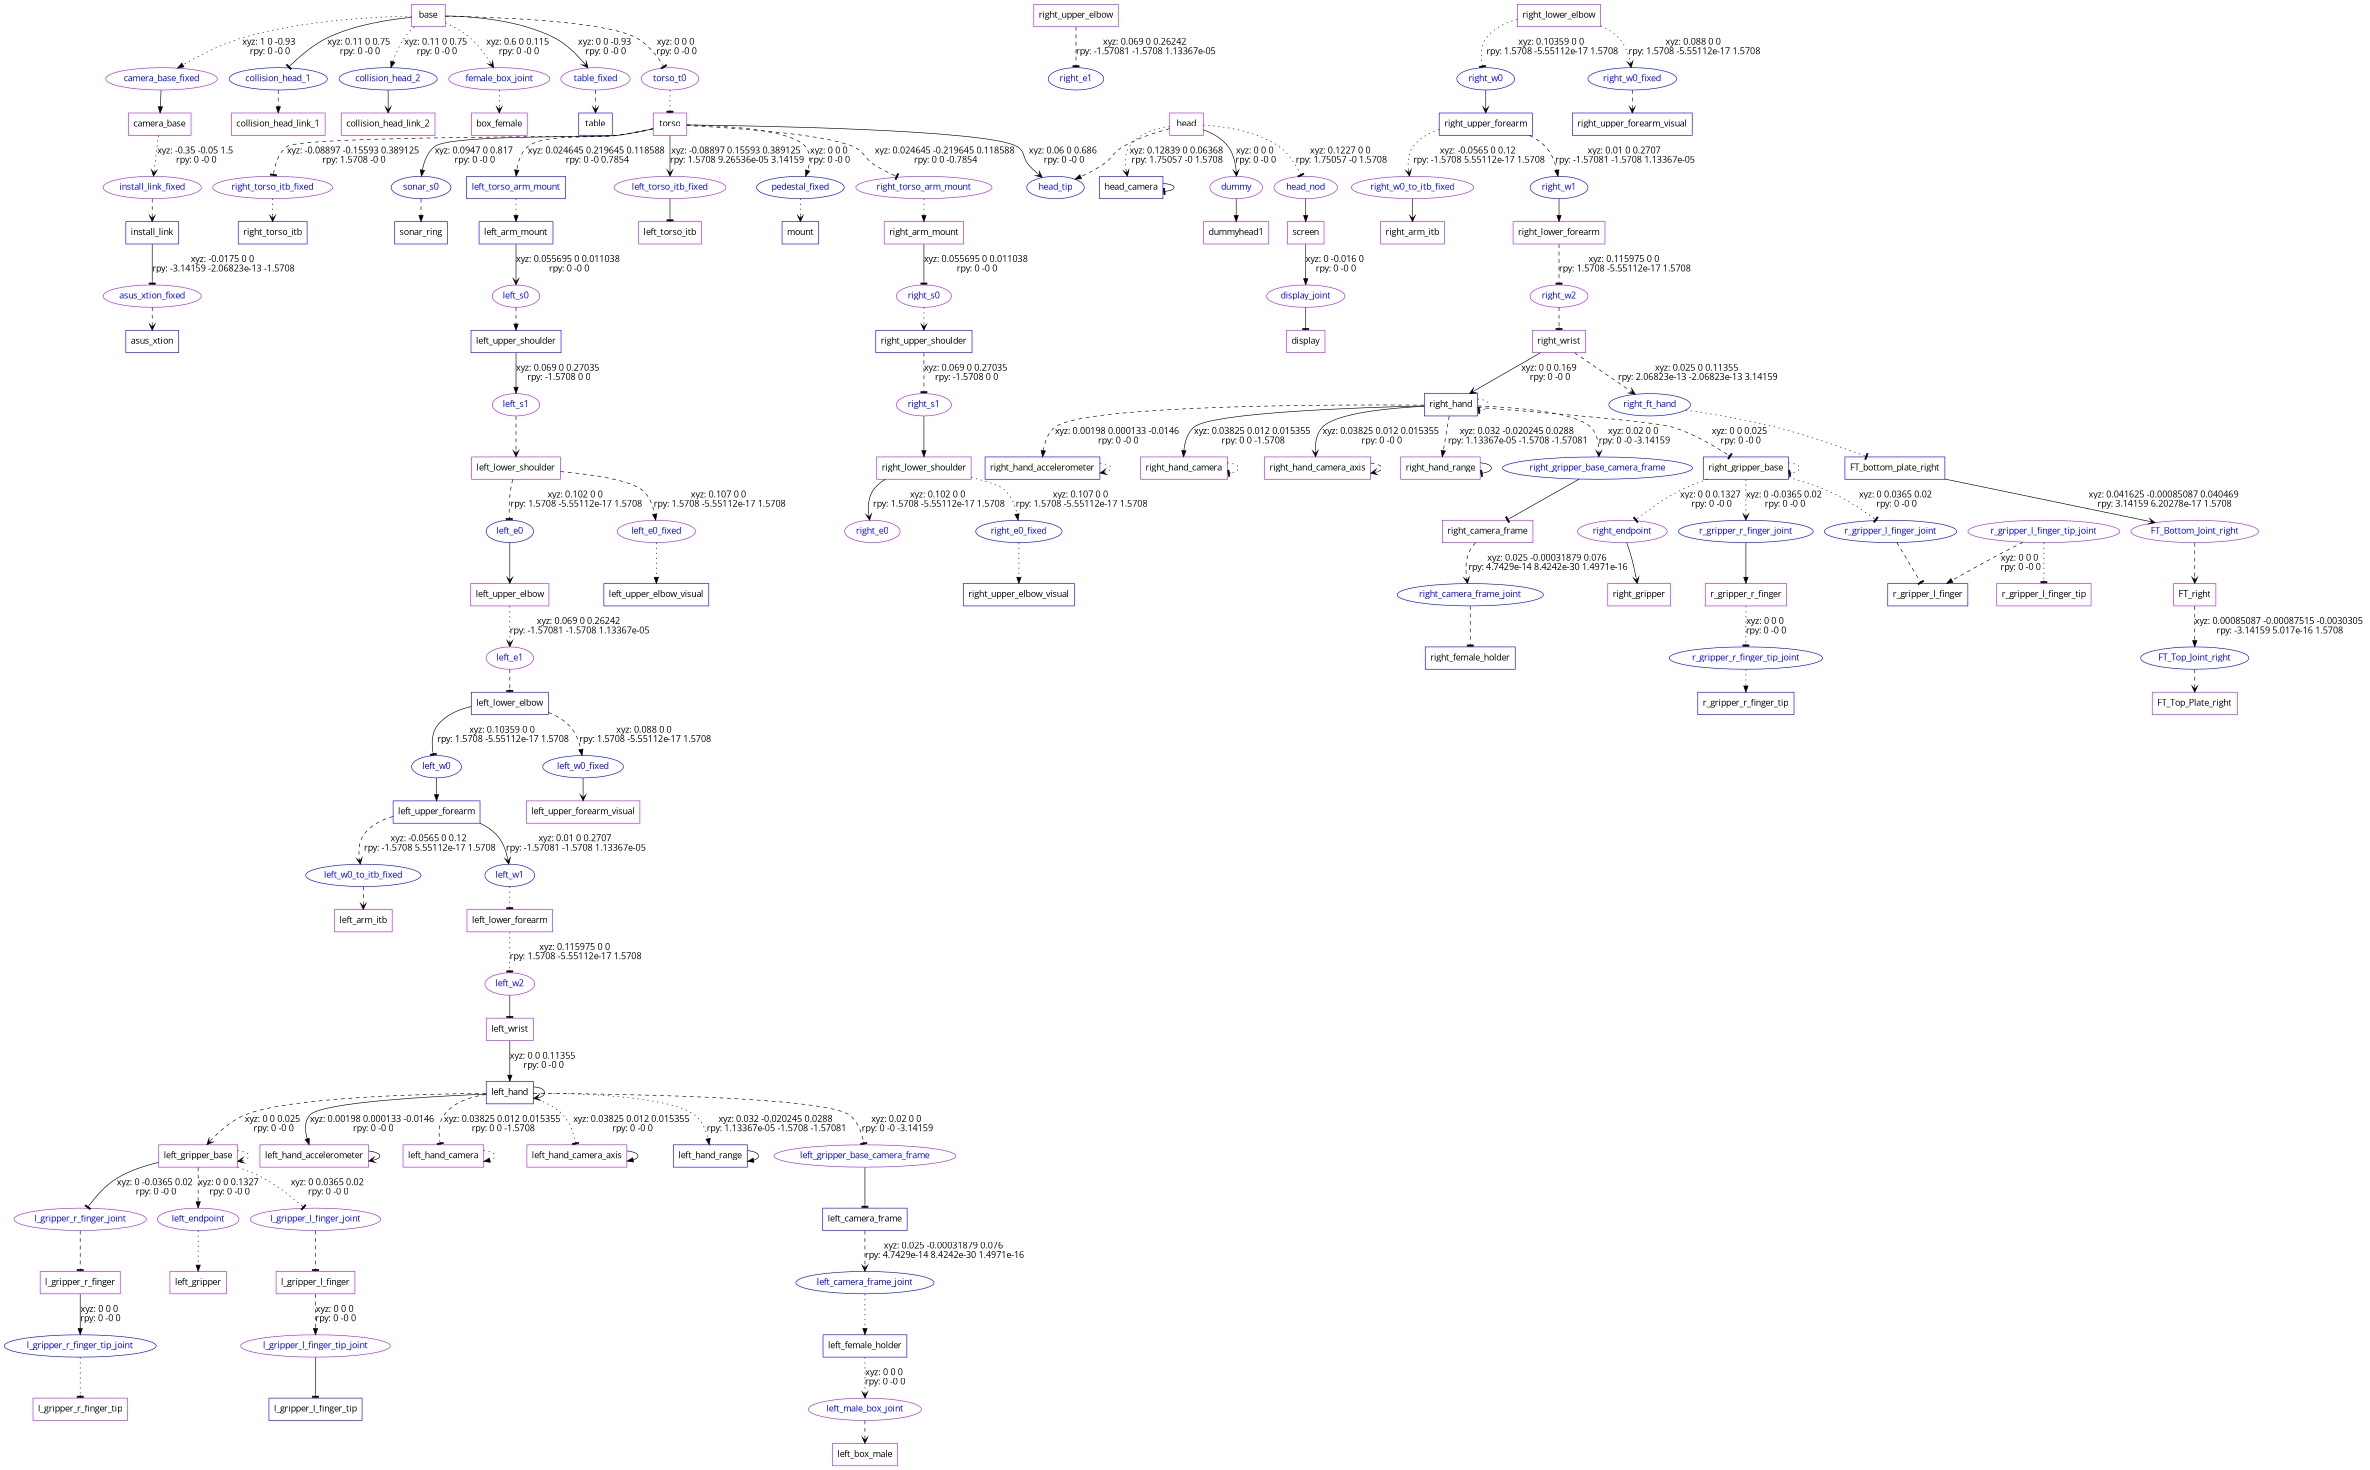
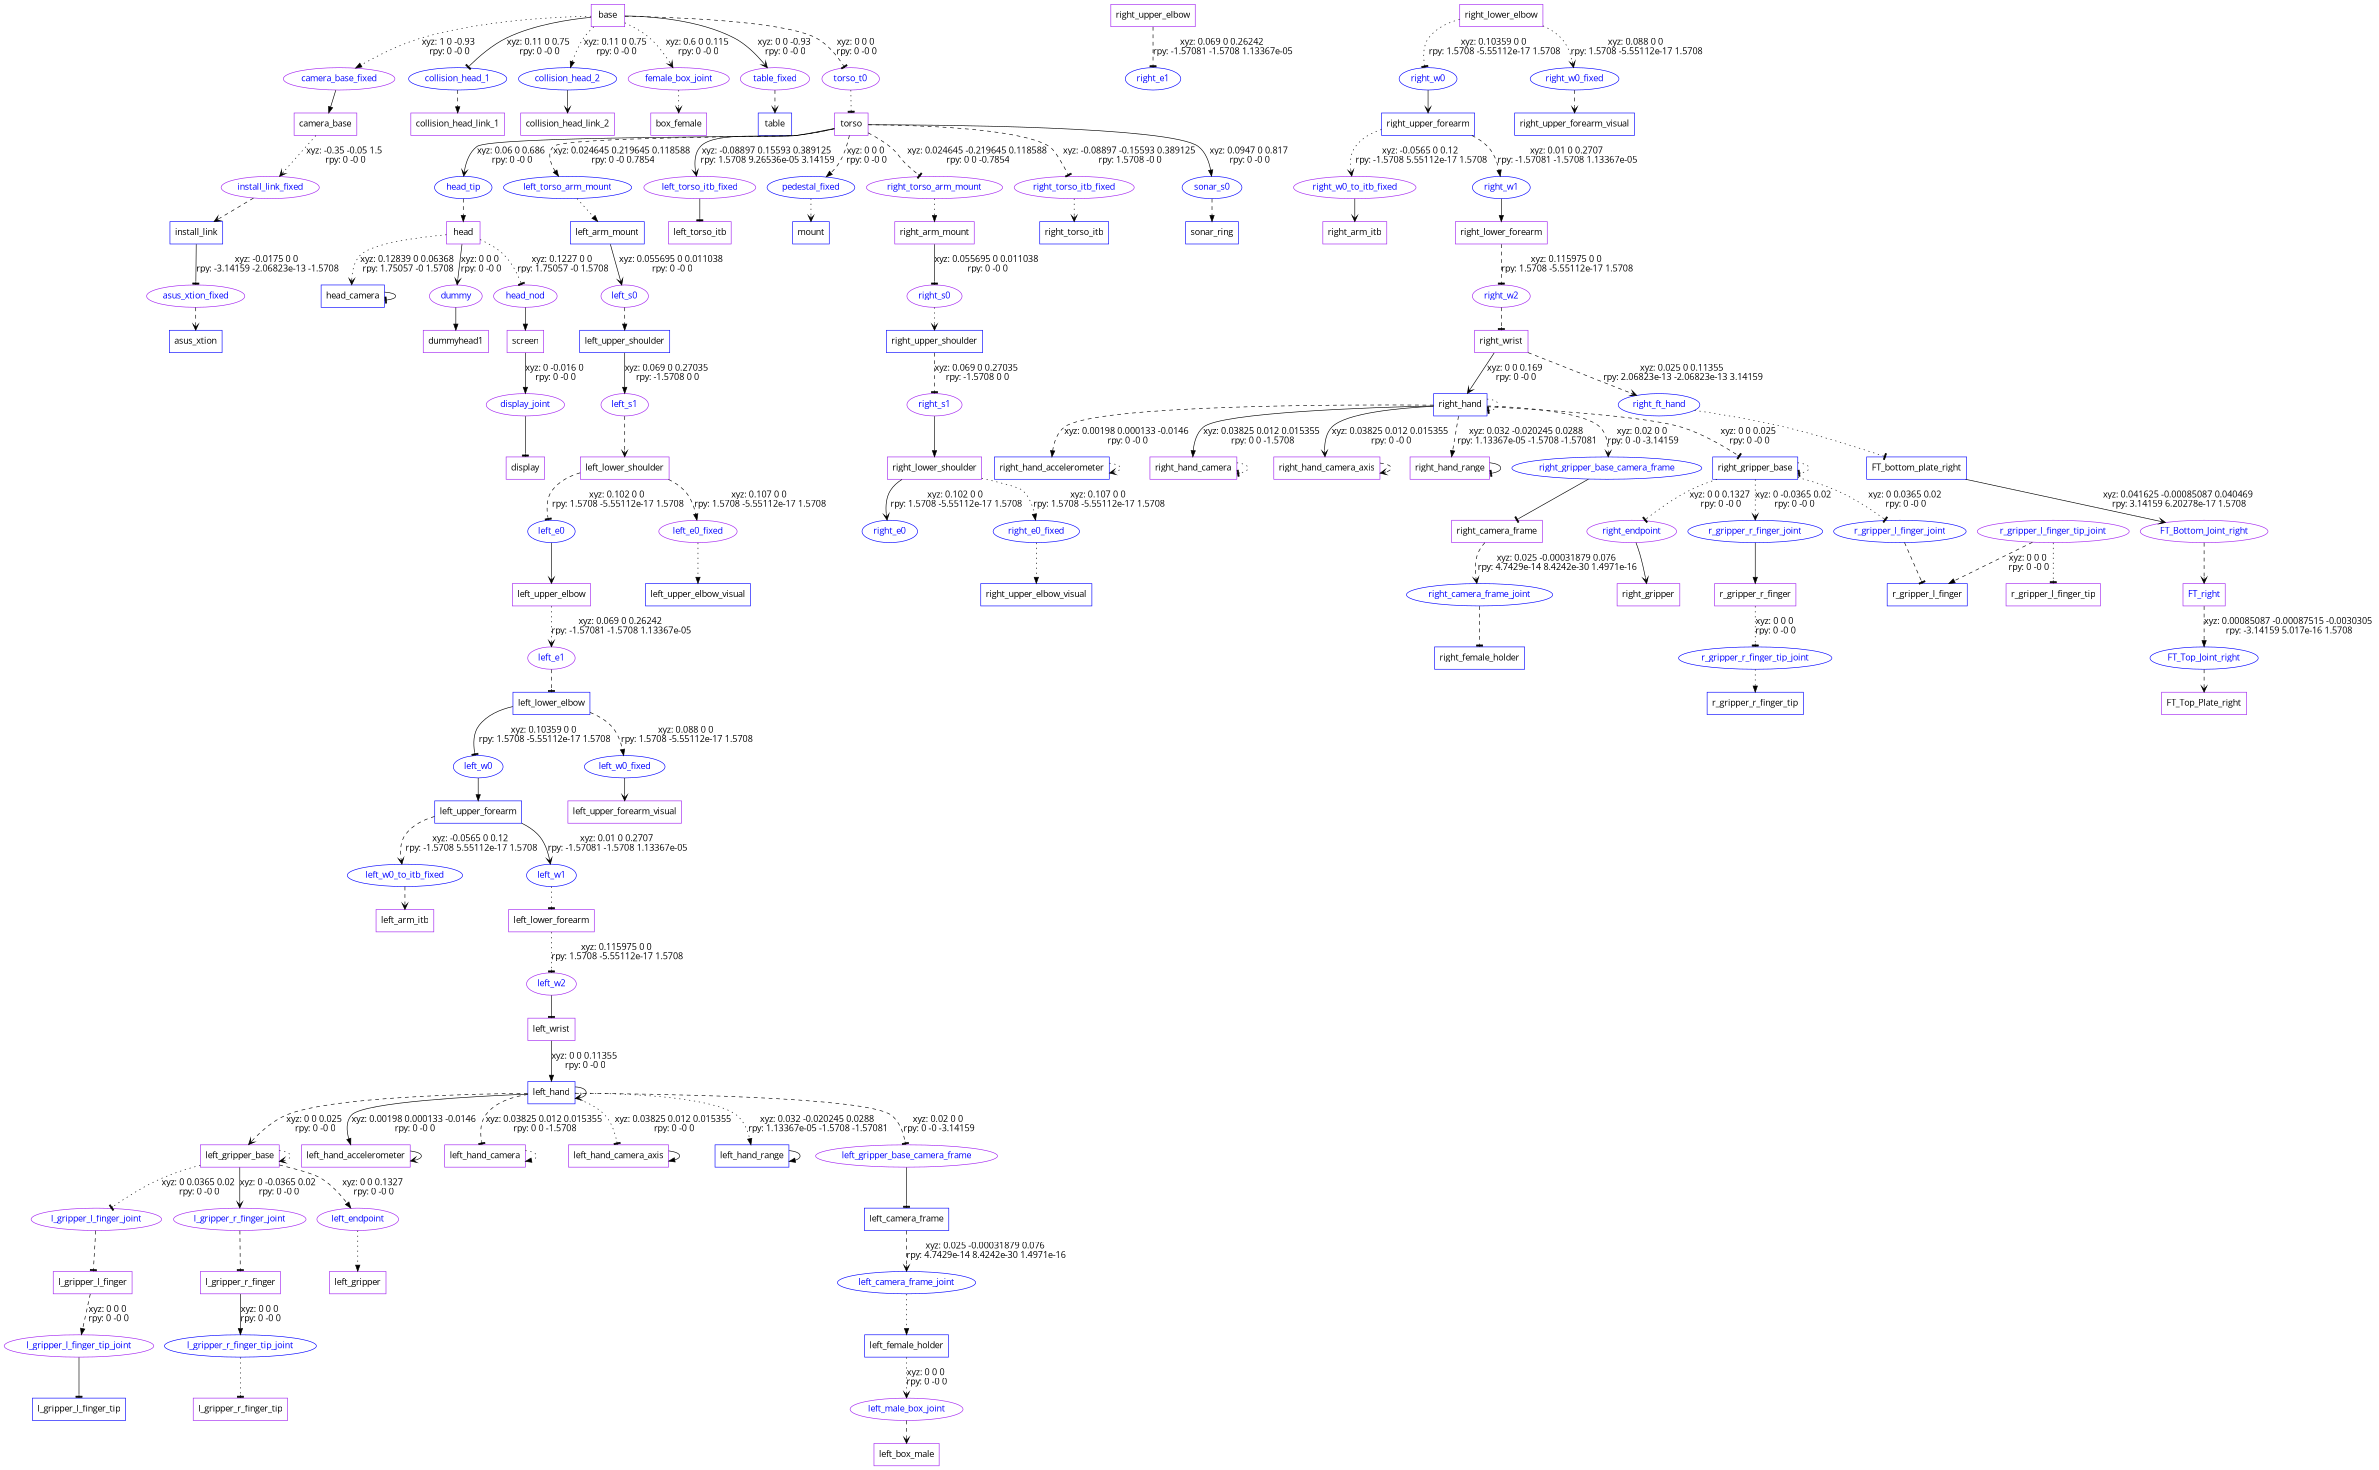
(1122, 147) -> (463, 207)
(516, 187) -> (568, 187)
(872, 531) -> (890, 531)
(2195, 595) -> (2204, 595)
(119, 1177) -> (240, 1185)
